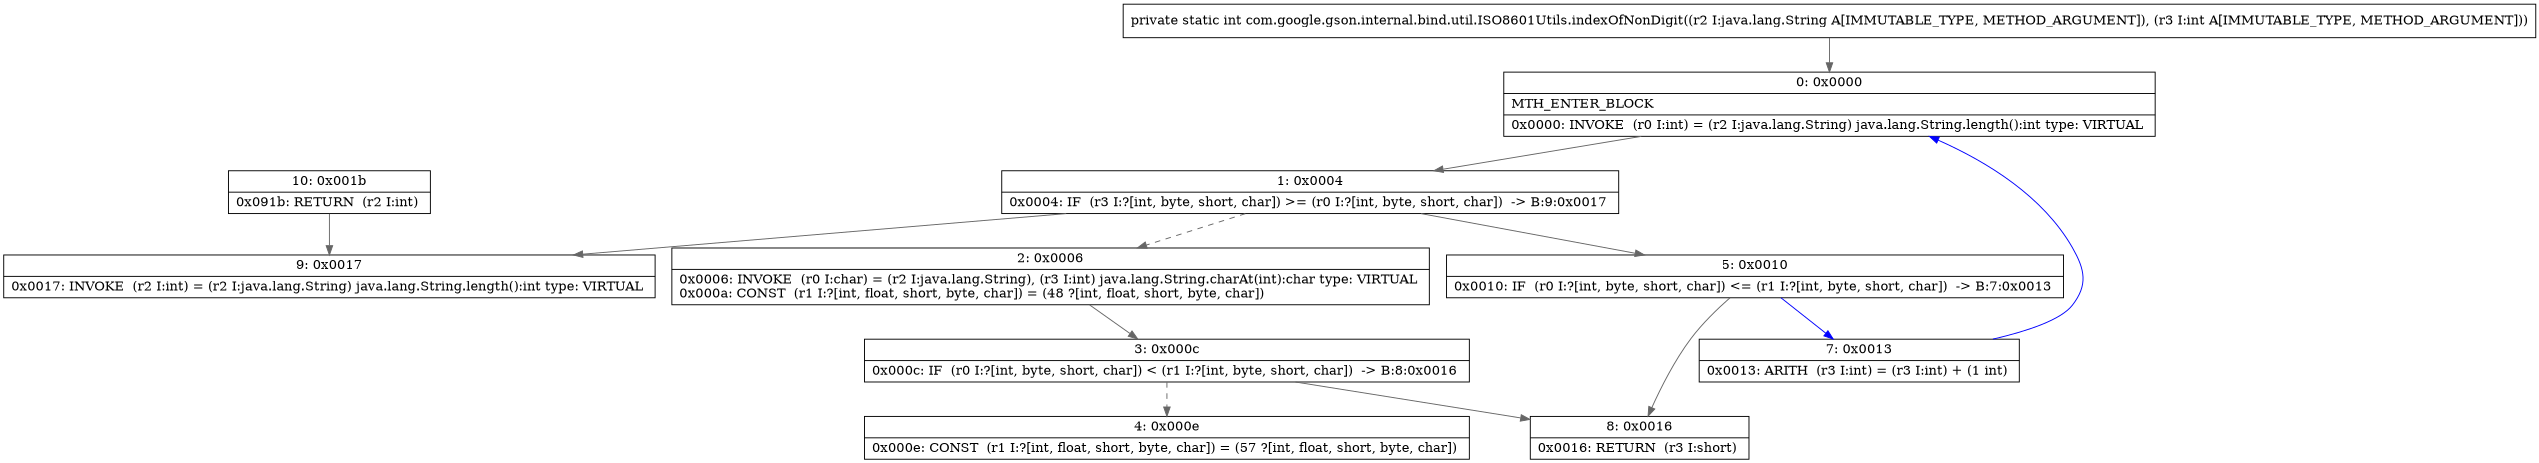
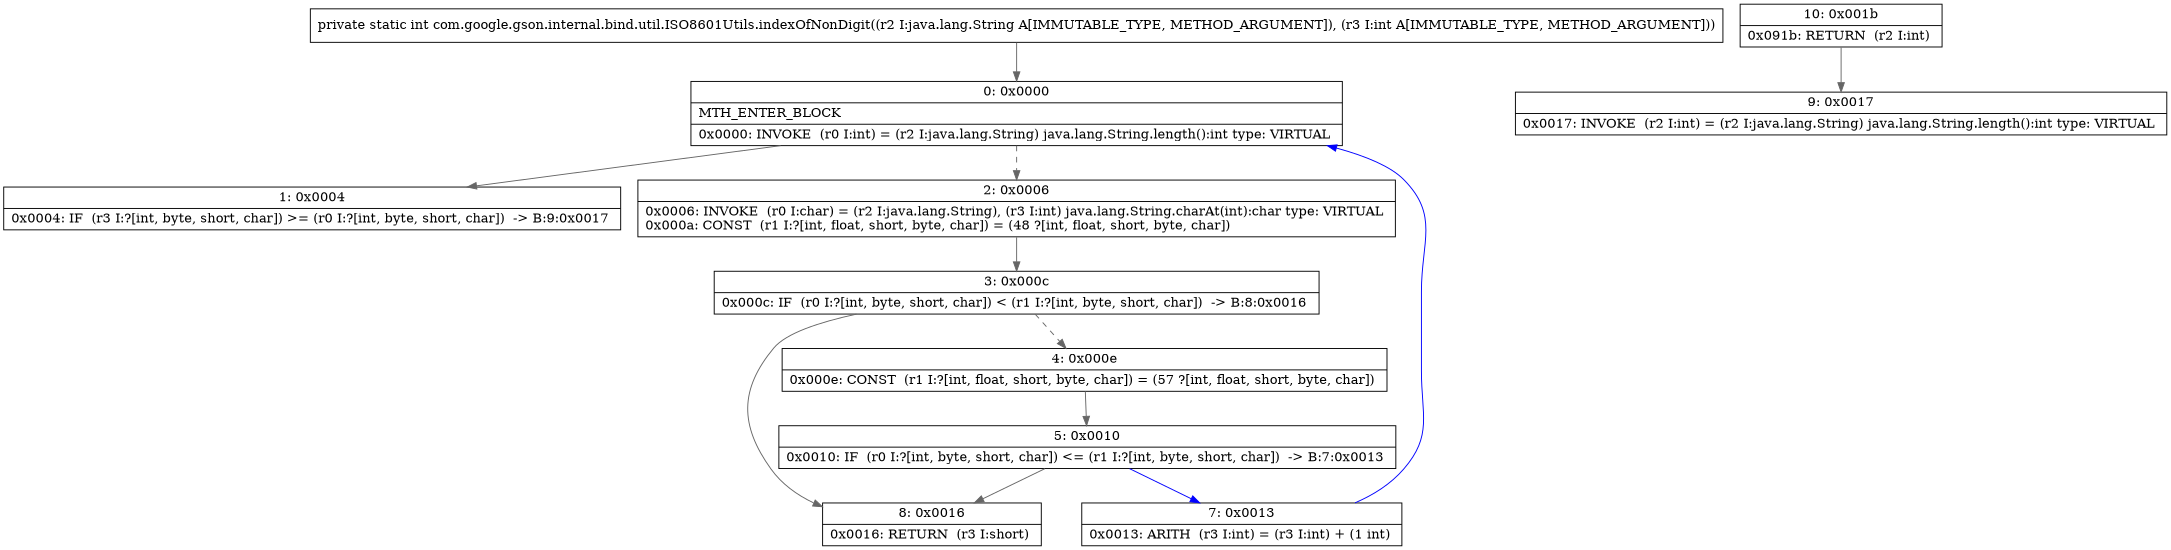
(1196, 229) -> (1017, 158)
(1528, 233) -> (1086, 404)
(824, 234) -> none
